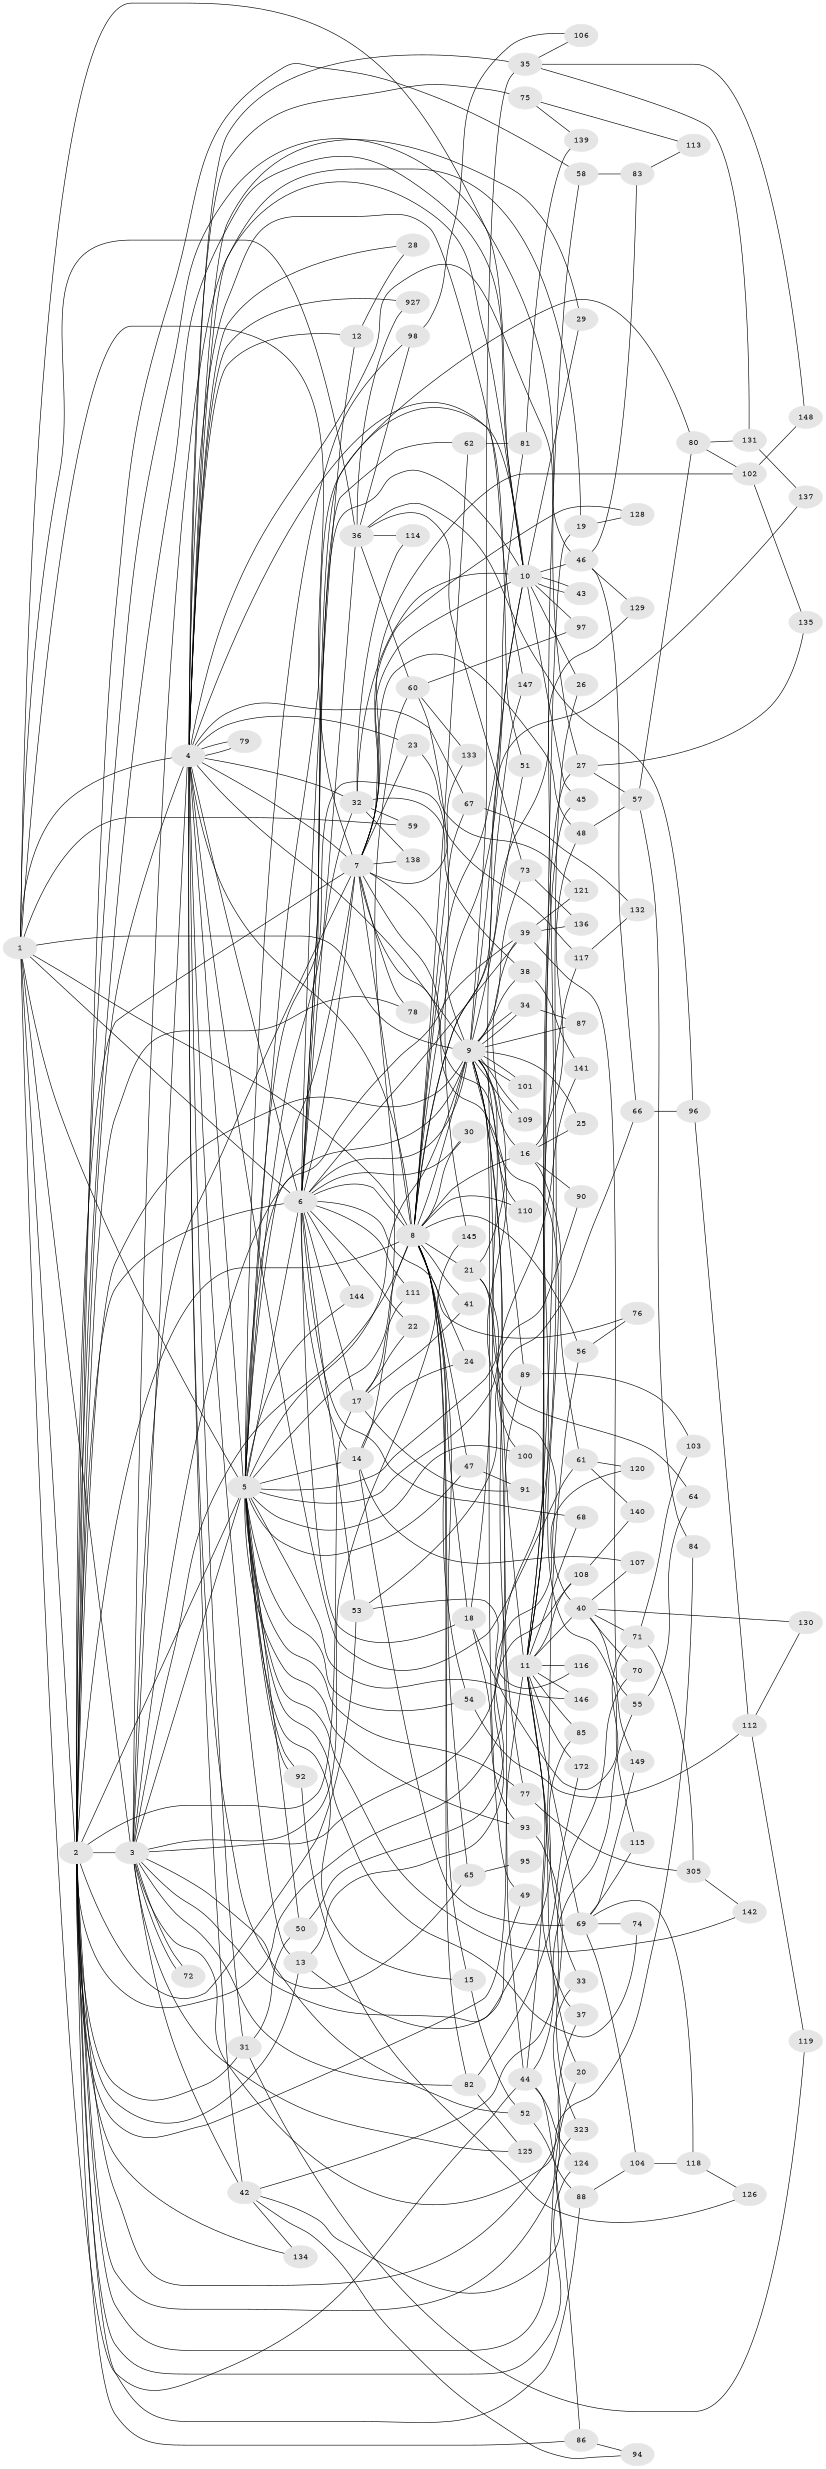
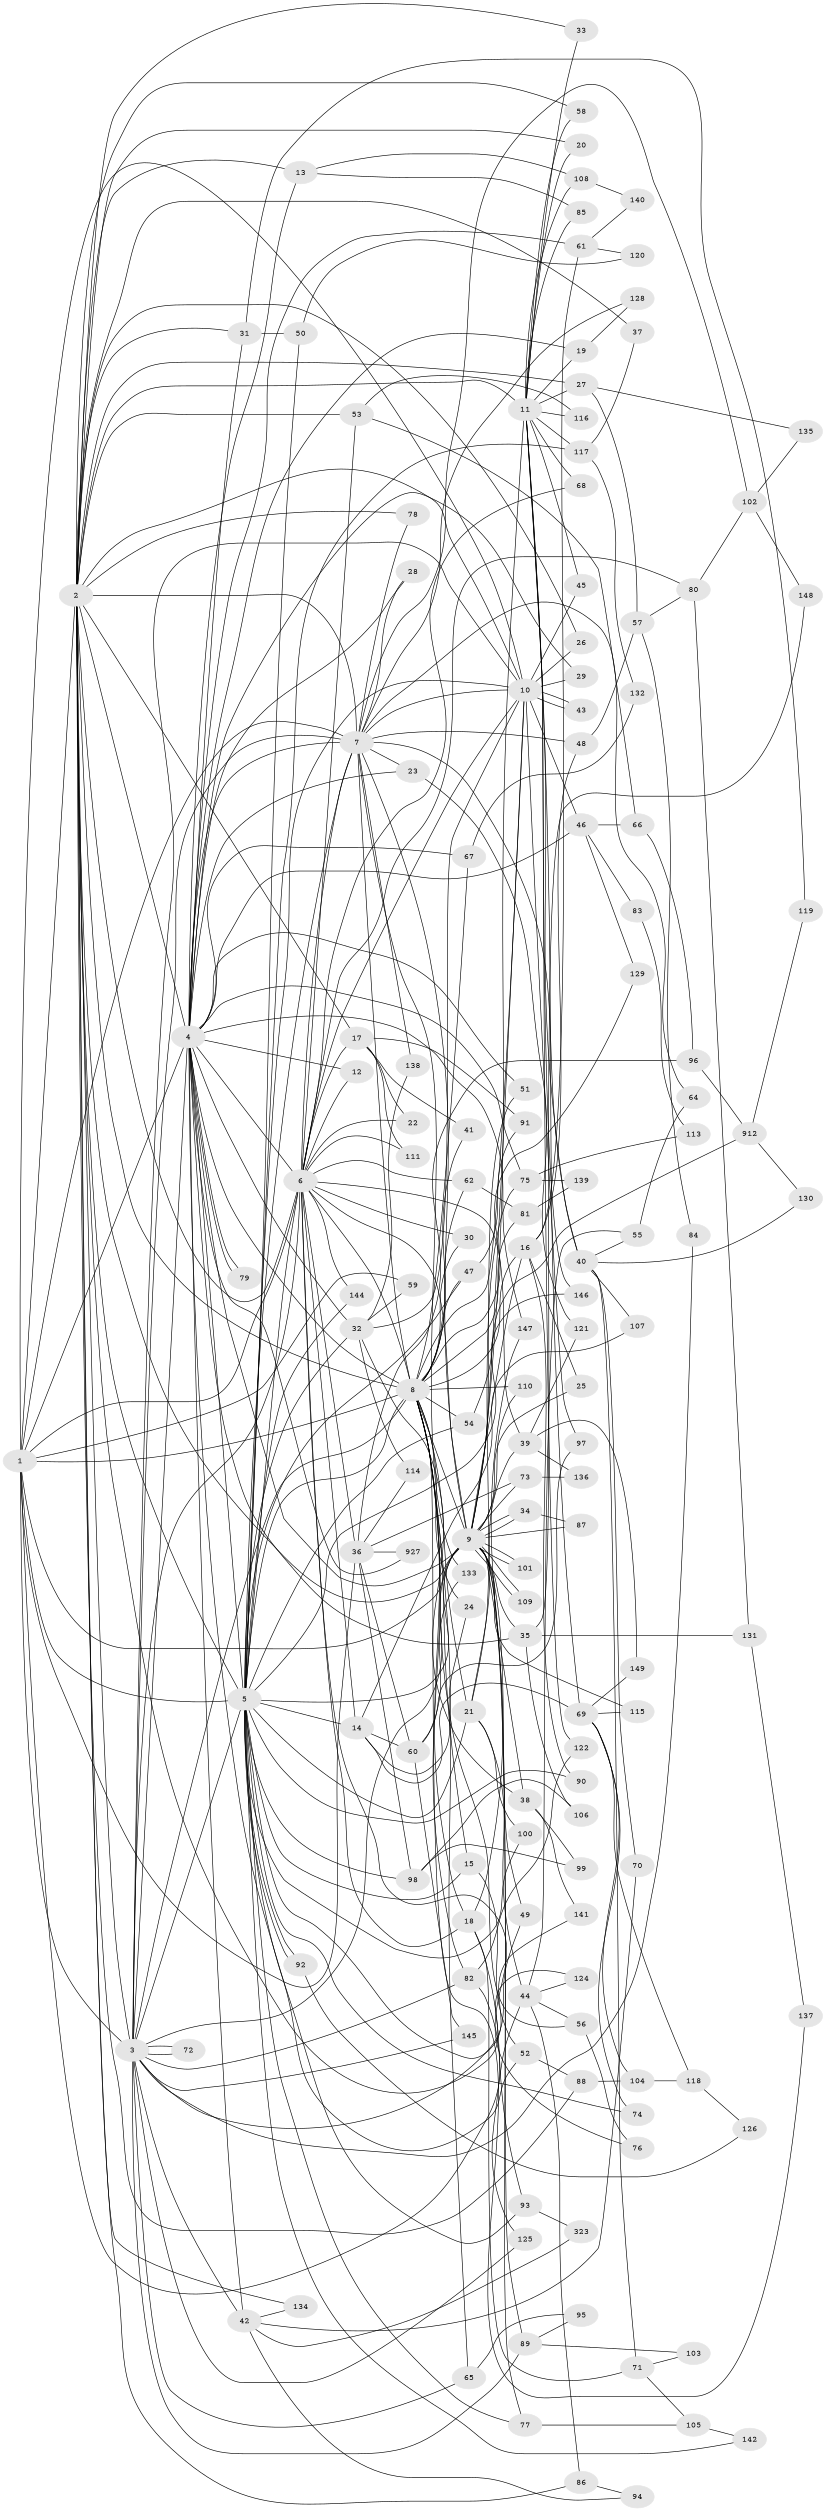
(609, 174) -> none
(381, 289) -> (382, 648)
(316, 1166) -> (375, 1804)
none -> (488, 1482)
none -> (151, 1642)
(750, 1726) -> (750, 1134)
(581, 1767) -> (581, 1748)
(545, 1844) -> (617, 398)
none -> (581, 1869)
(693, 1871) -> (693, 2425)
none -> (553, 2330)
